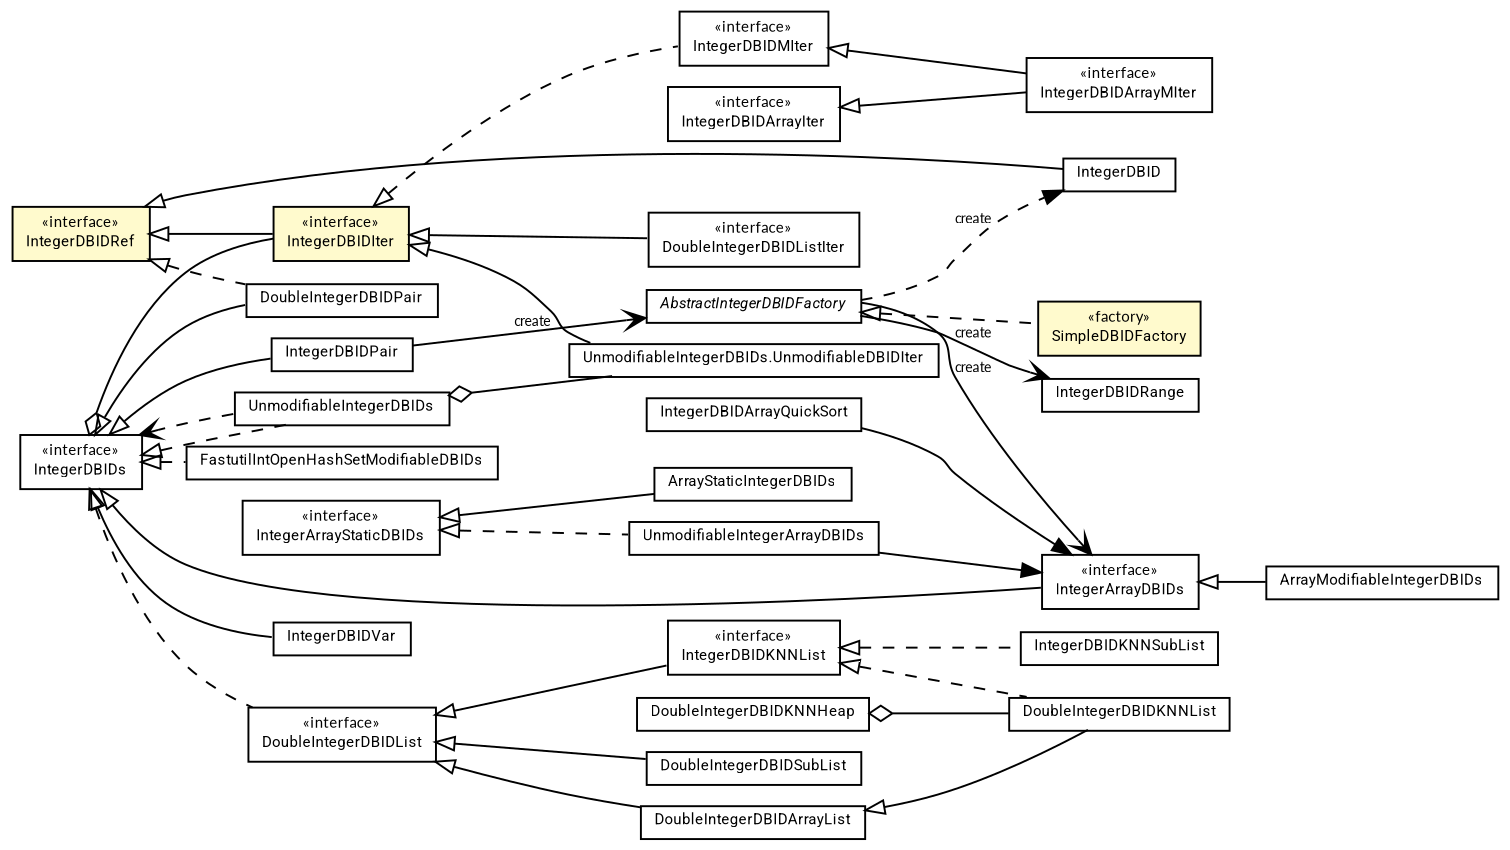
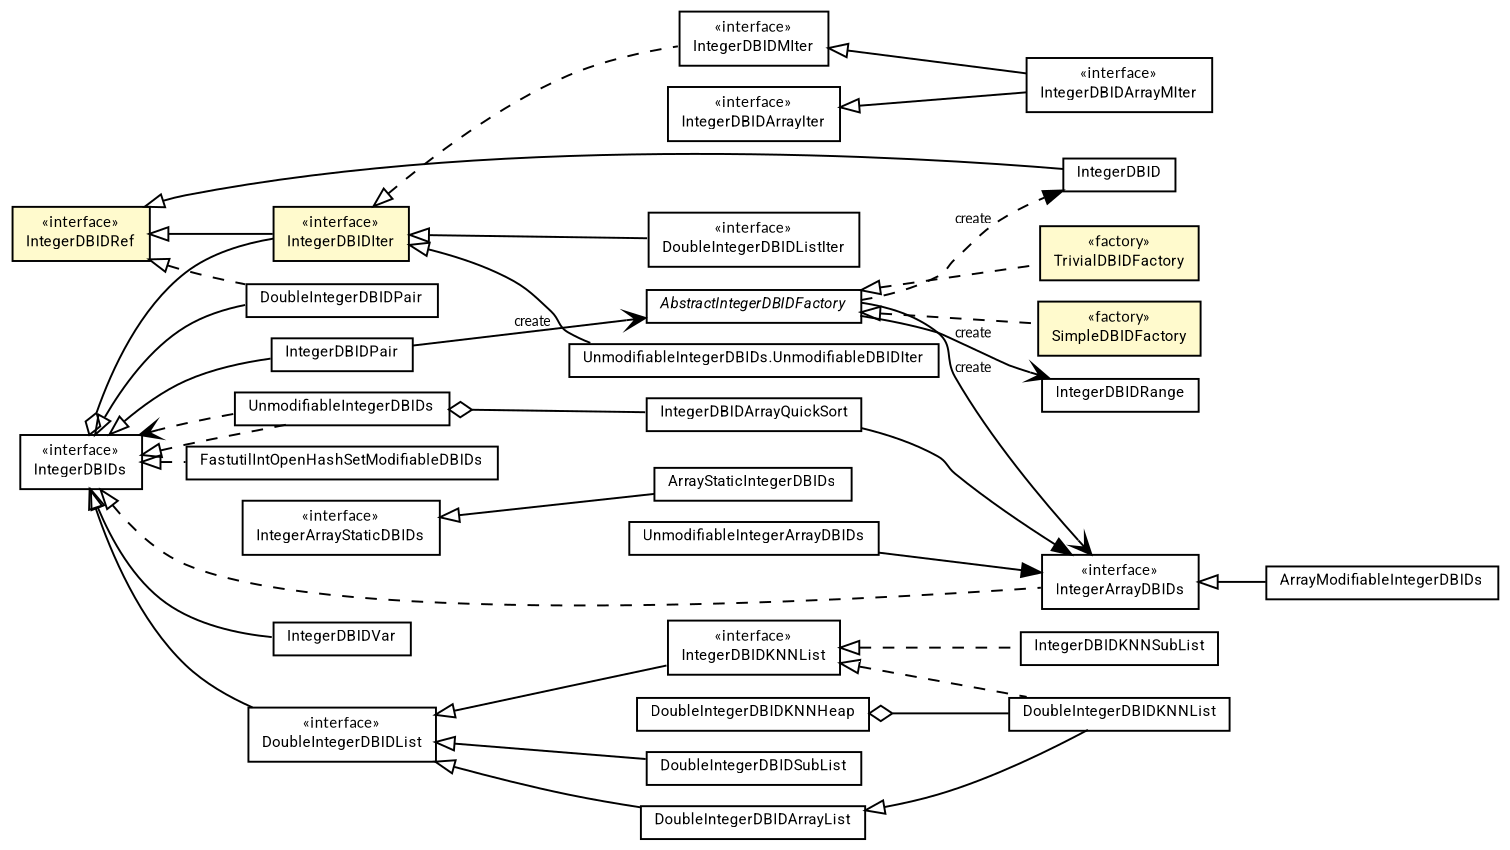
none -> (1119, 253)
(542, 384) -> (559, 411)
(544, 533) -> none
(564, 605) -> (564, 605)
(153, 626) -> (153, 626)
